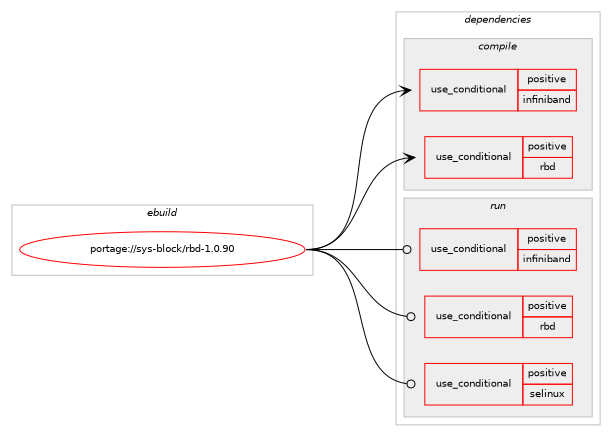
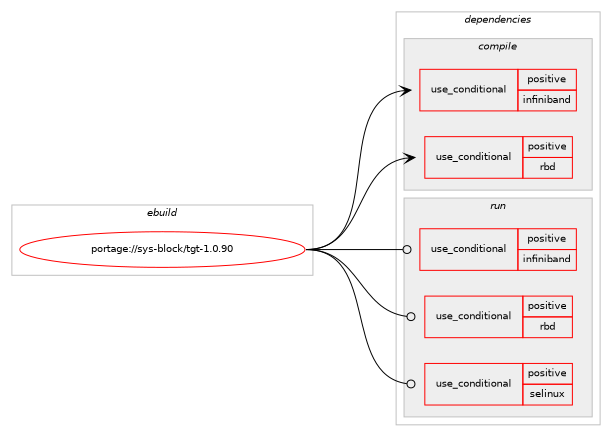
(162, 250) -> (162, 250)
